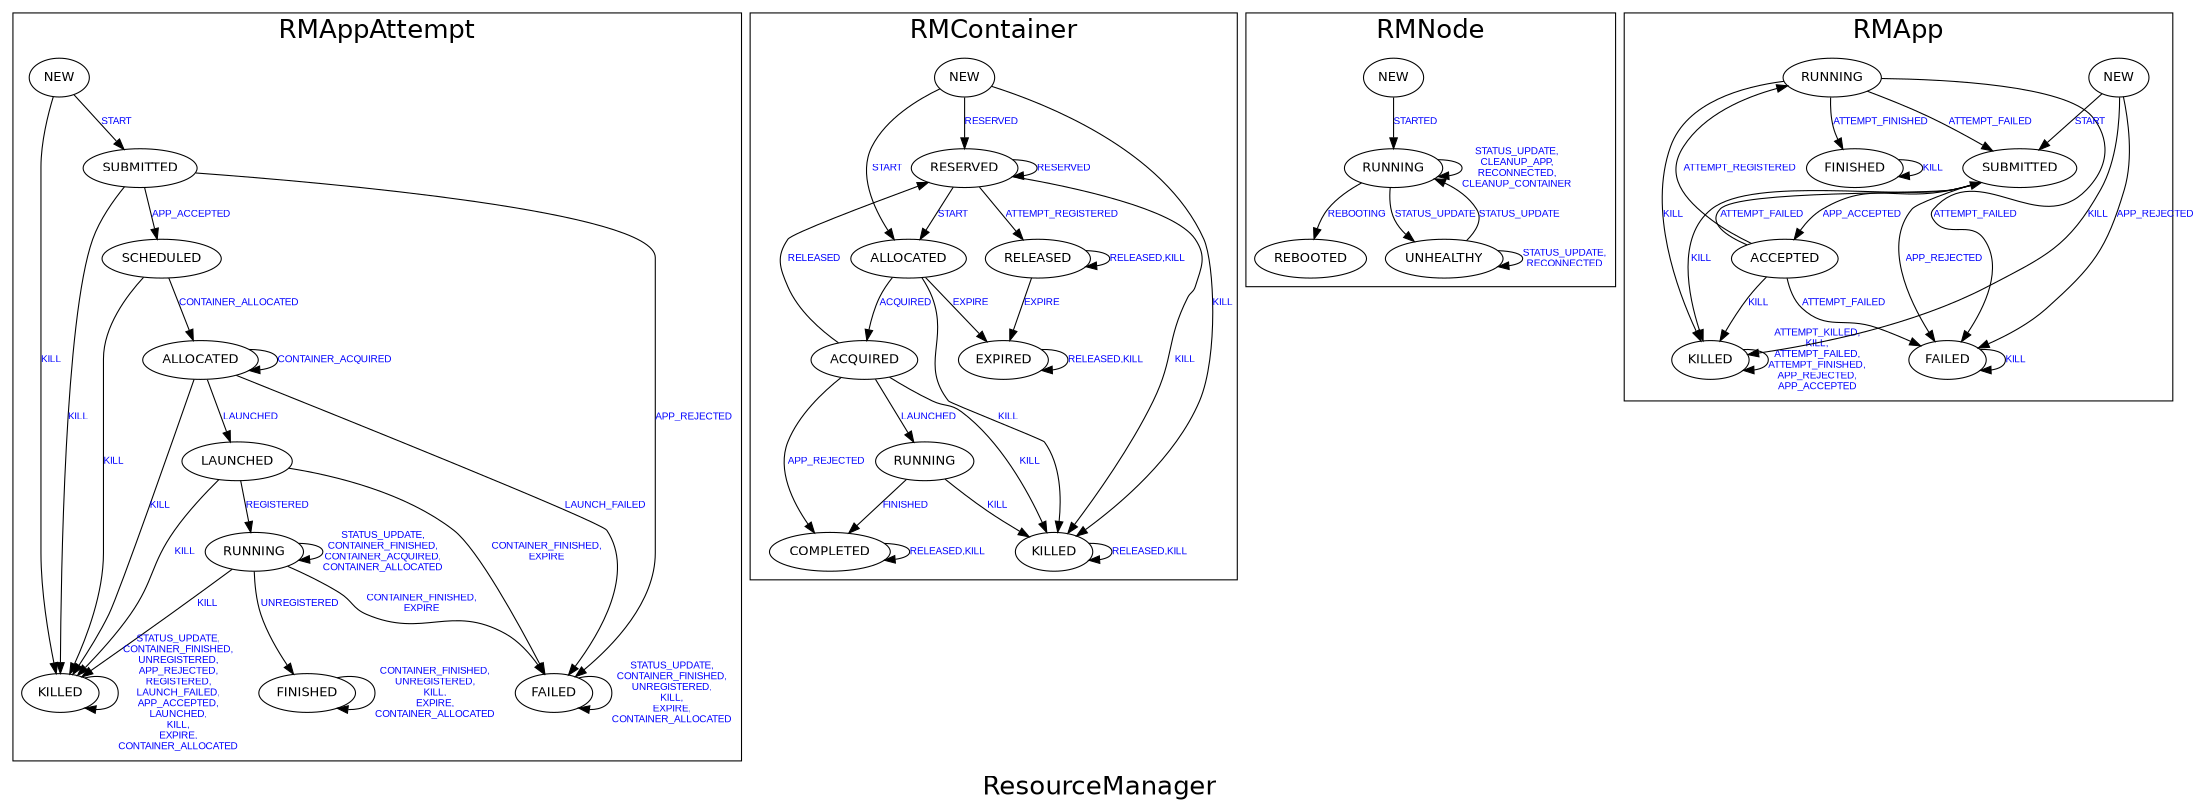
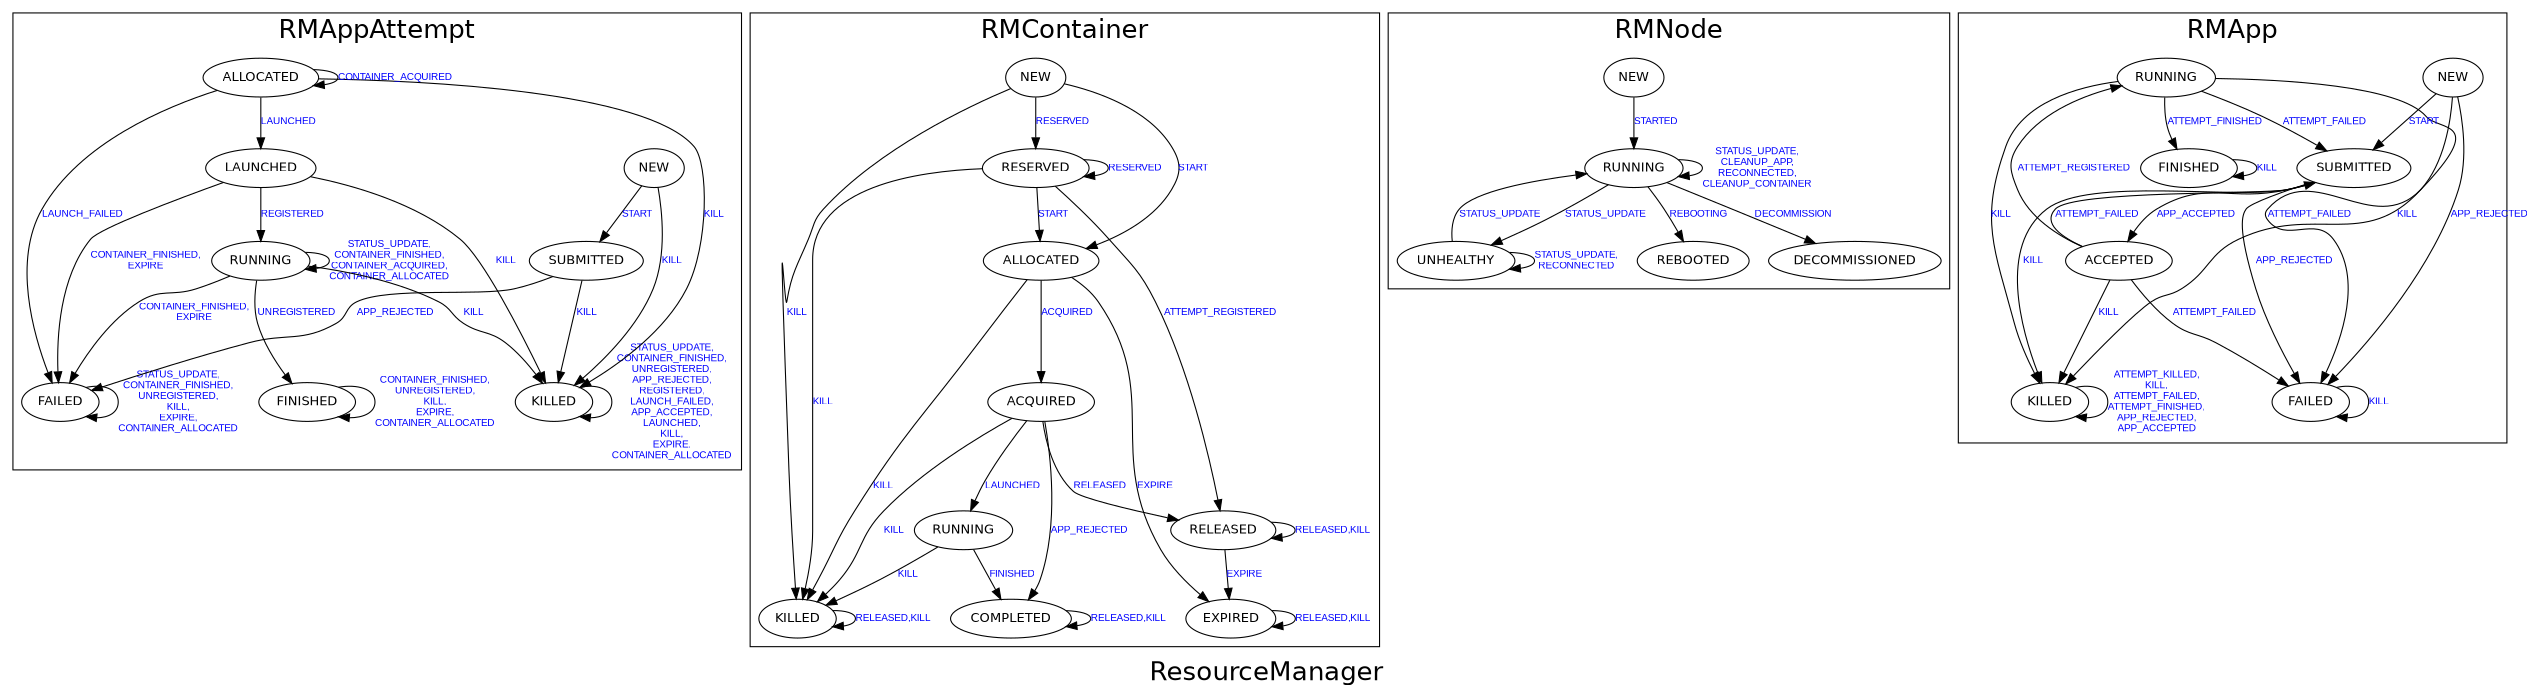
(794, 236) -> (1082, 496)
(162, 259) -> none
none -> (1855, 261)
